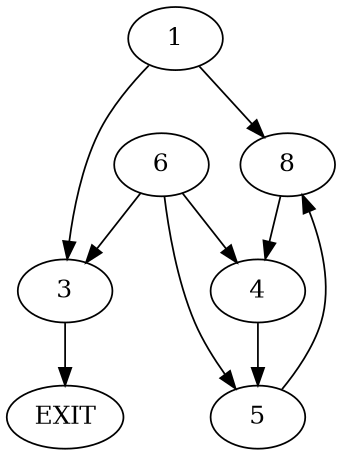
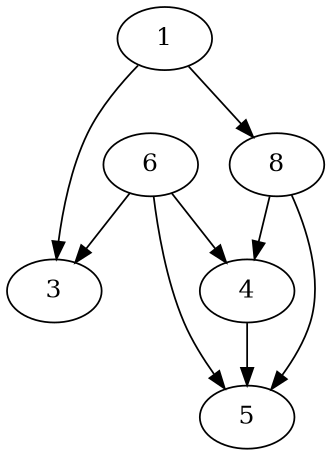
(325, 305) -> (315, 287)
(65, 417) -> none
